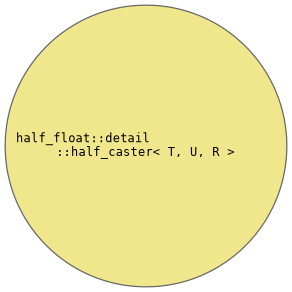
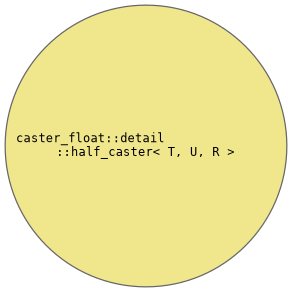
(146, 146) -> (146, 146)
